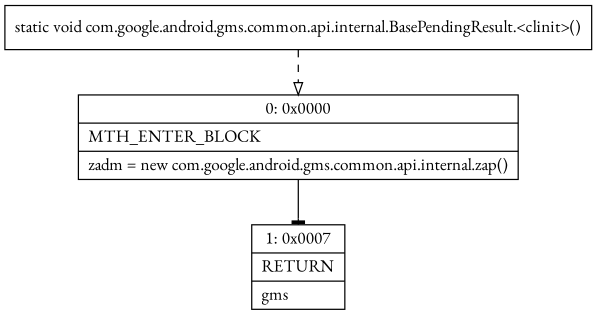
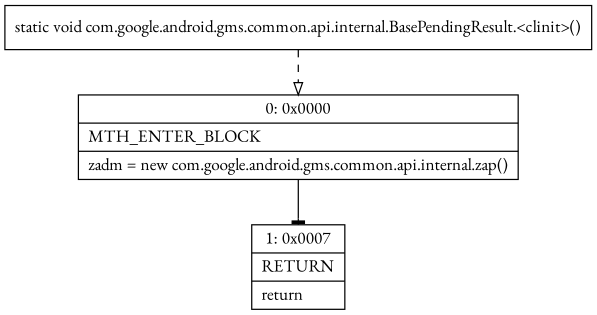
(275, 295) -> (282, 295)
